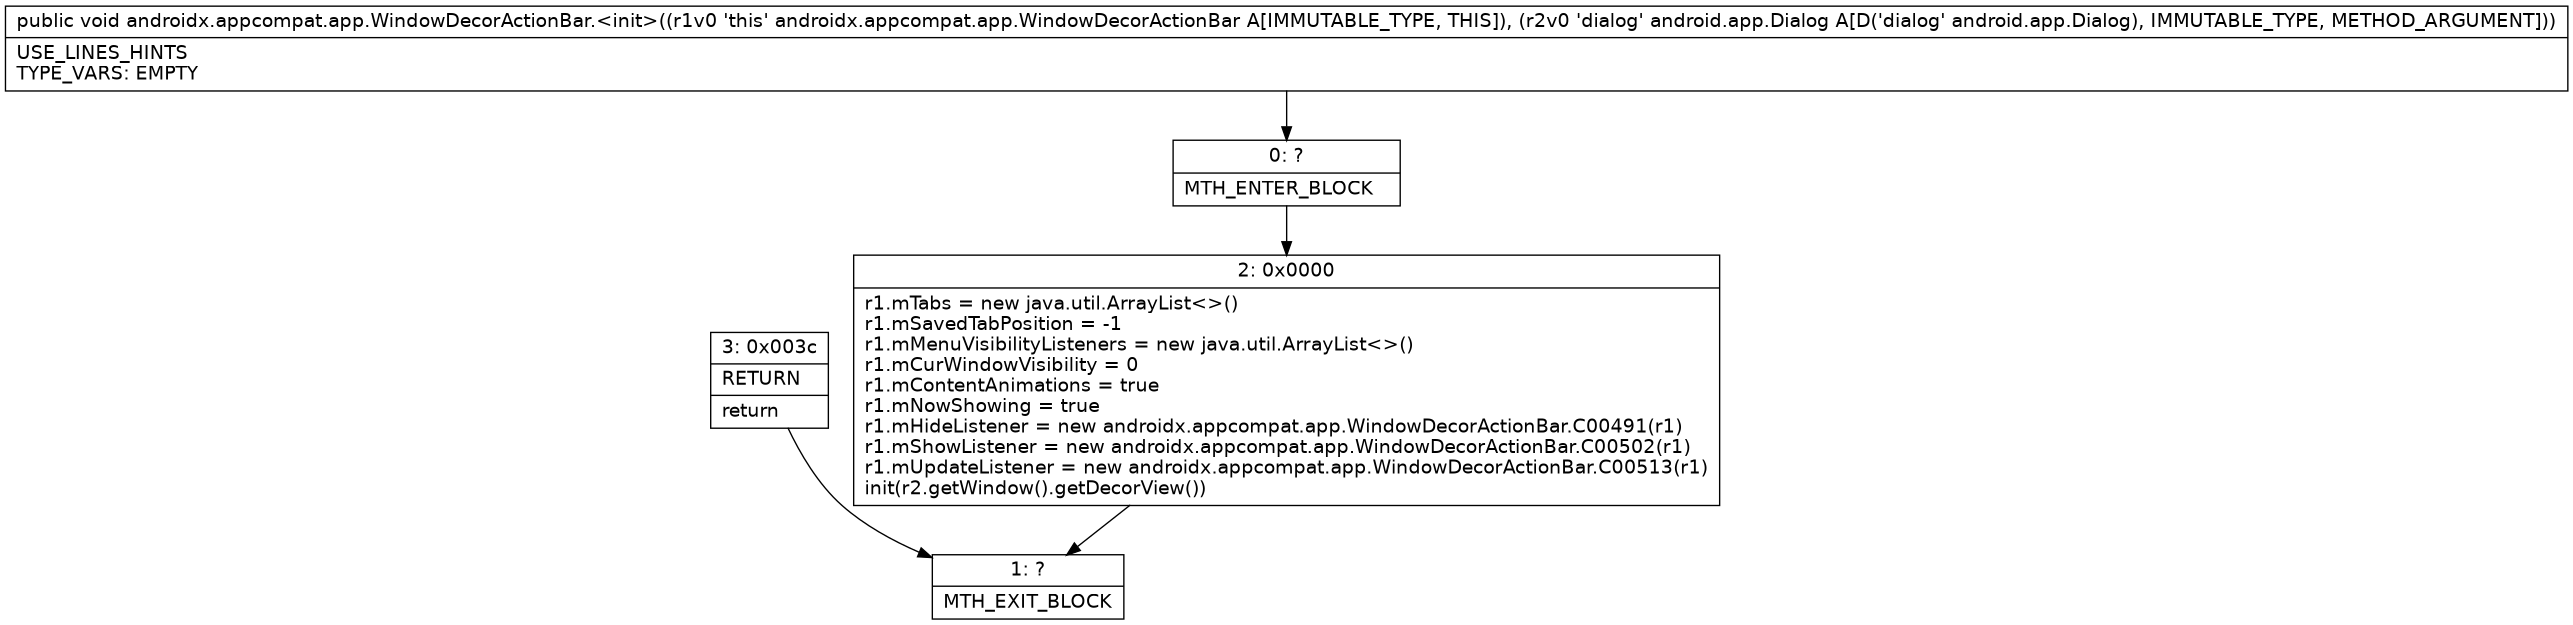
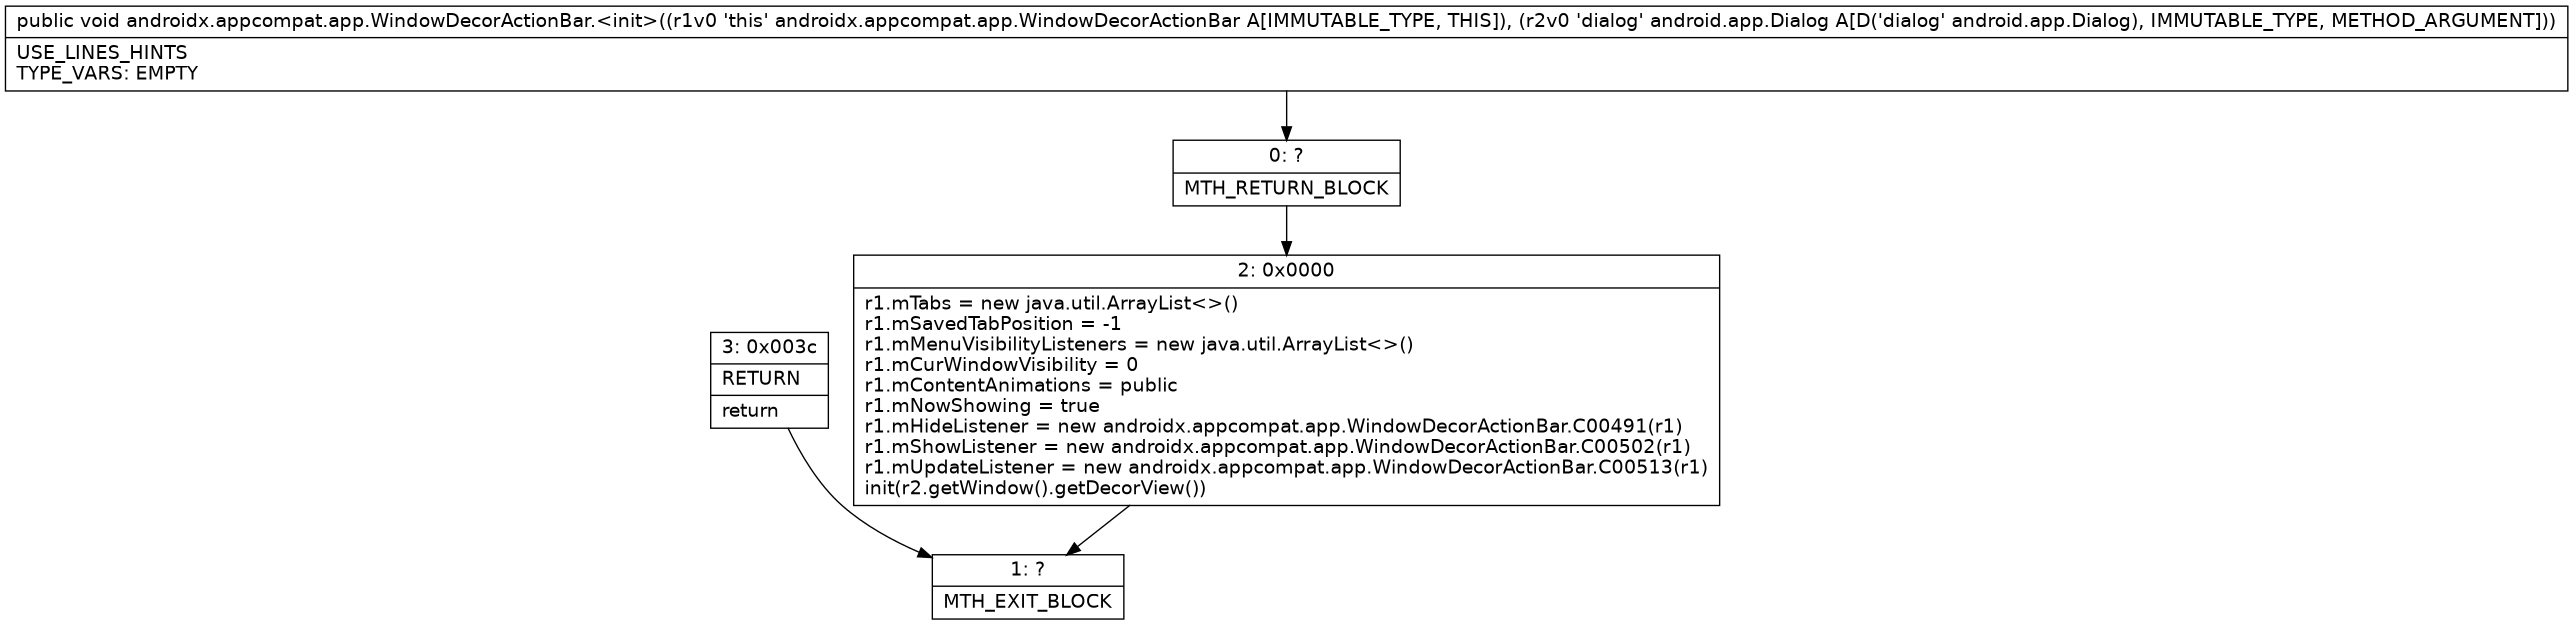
(1279, 189) -> (1287, 189)
(1012, 386) -> (1021, 386)
